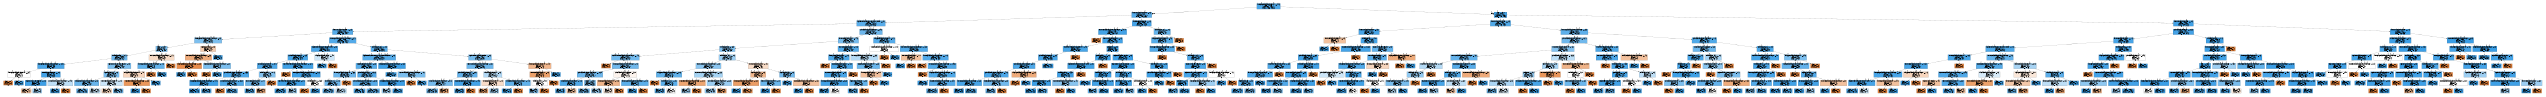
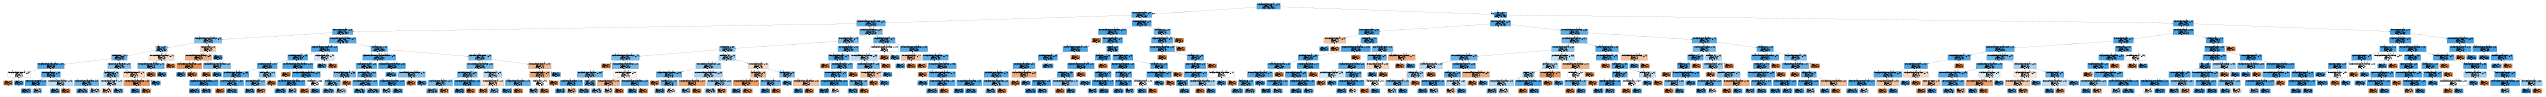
(26, 91) -> (26, 91)
(1173, 91) -> none
